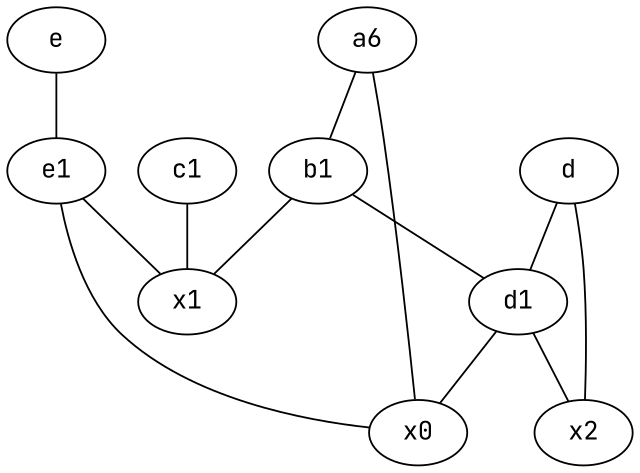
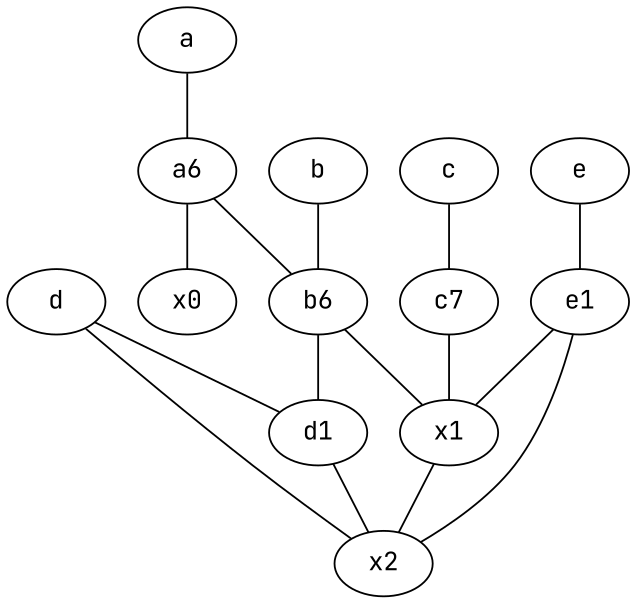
none -> (187, 40)
(187, 171) -> (449, 302)
none -> (318, 171)
(318, 171) -> (318, 302)
none -> (449, 171)
(468, 367) -> none
(172, 370) -> (521, 456)
none -> (416, 498)
